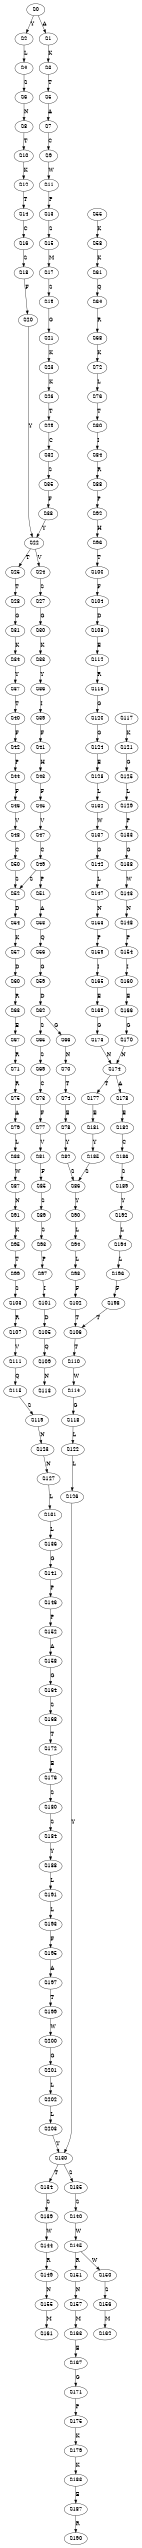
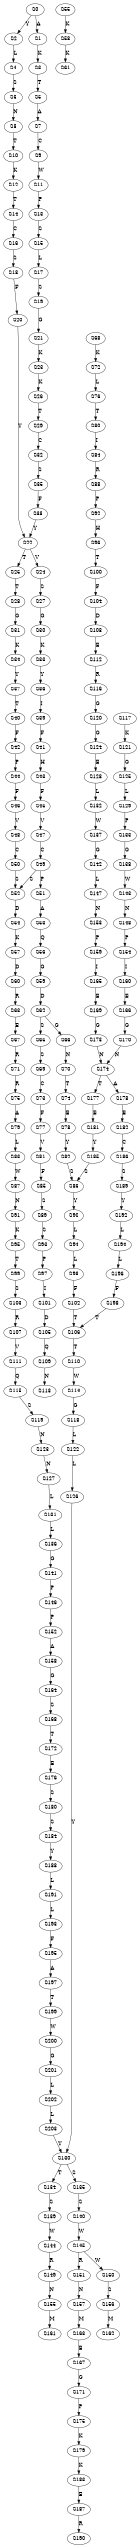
(51, 258) -> (40, 258)
(97, 302) -> none
